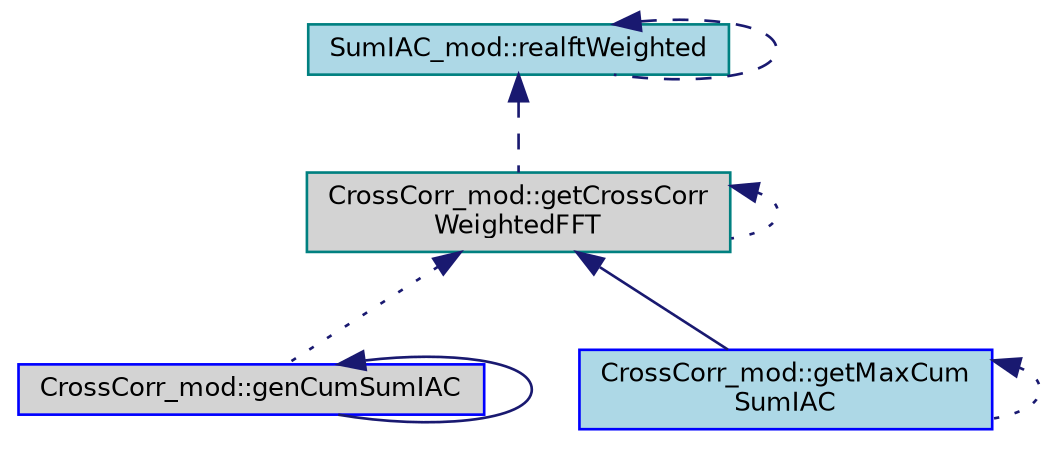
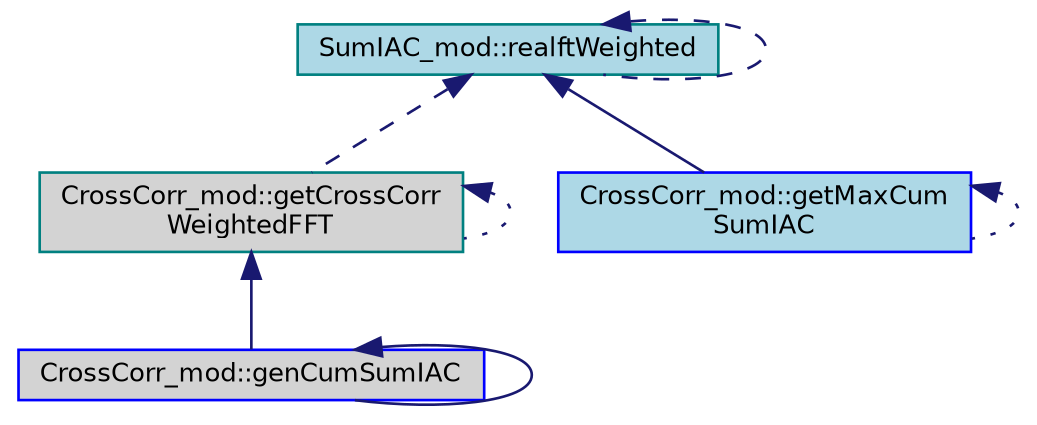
(664, 308) -> (636, 131)
(362, 315) -> (251, 314)
